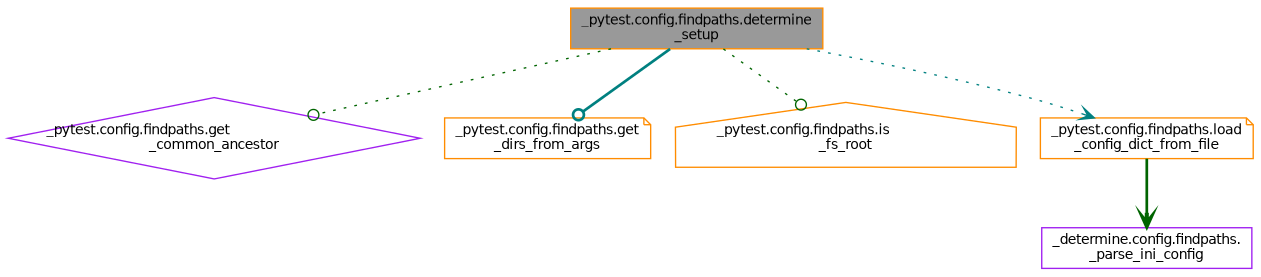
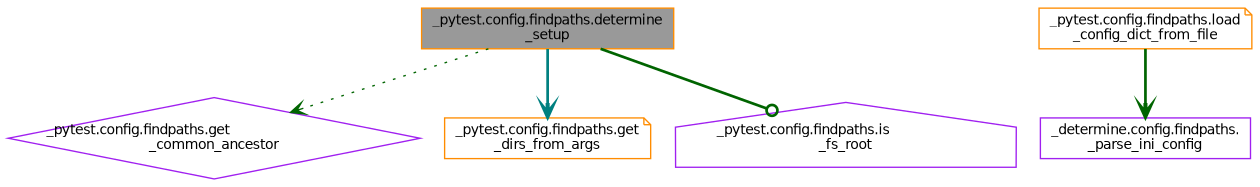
(760, 75) -> (684, 79)
(945, 77) -> none
(627, 80) -> (548, 76)
(465, 81) -> (396, 79)
(846, 138) -> (846, 138)
